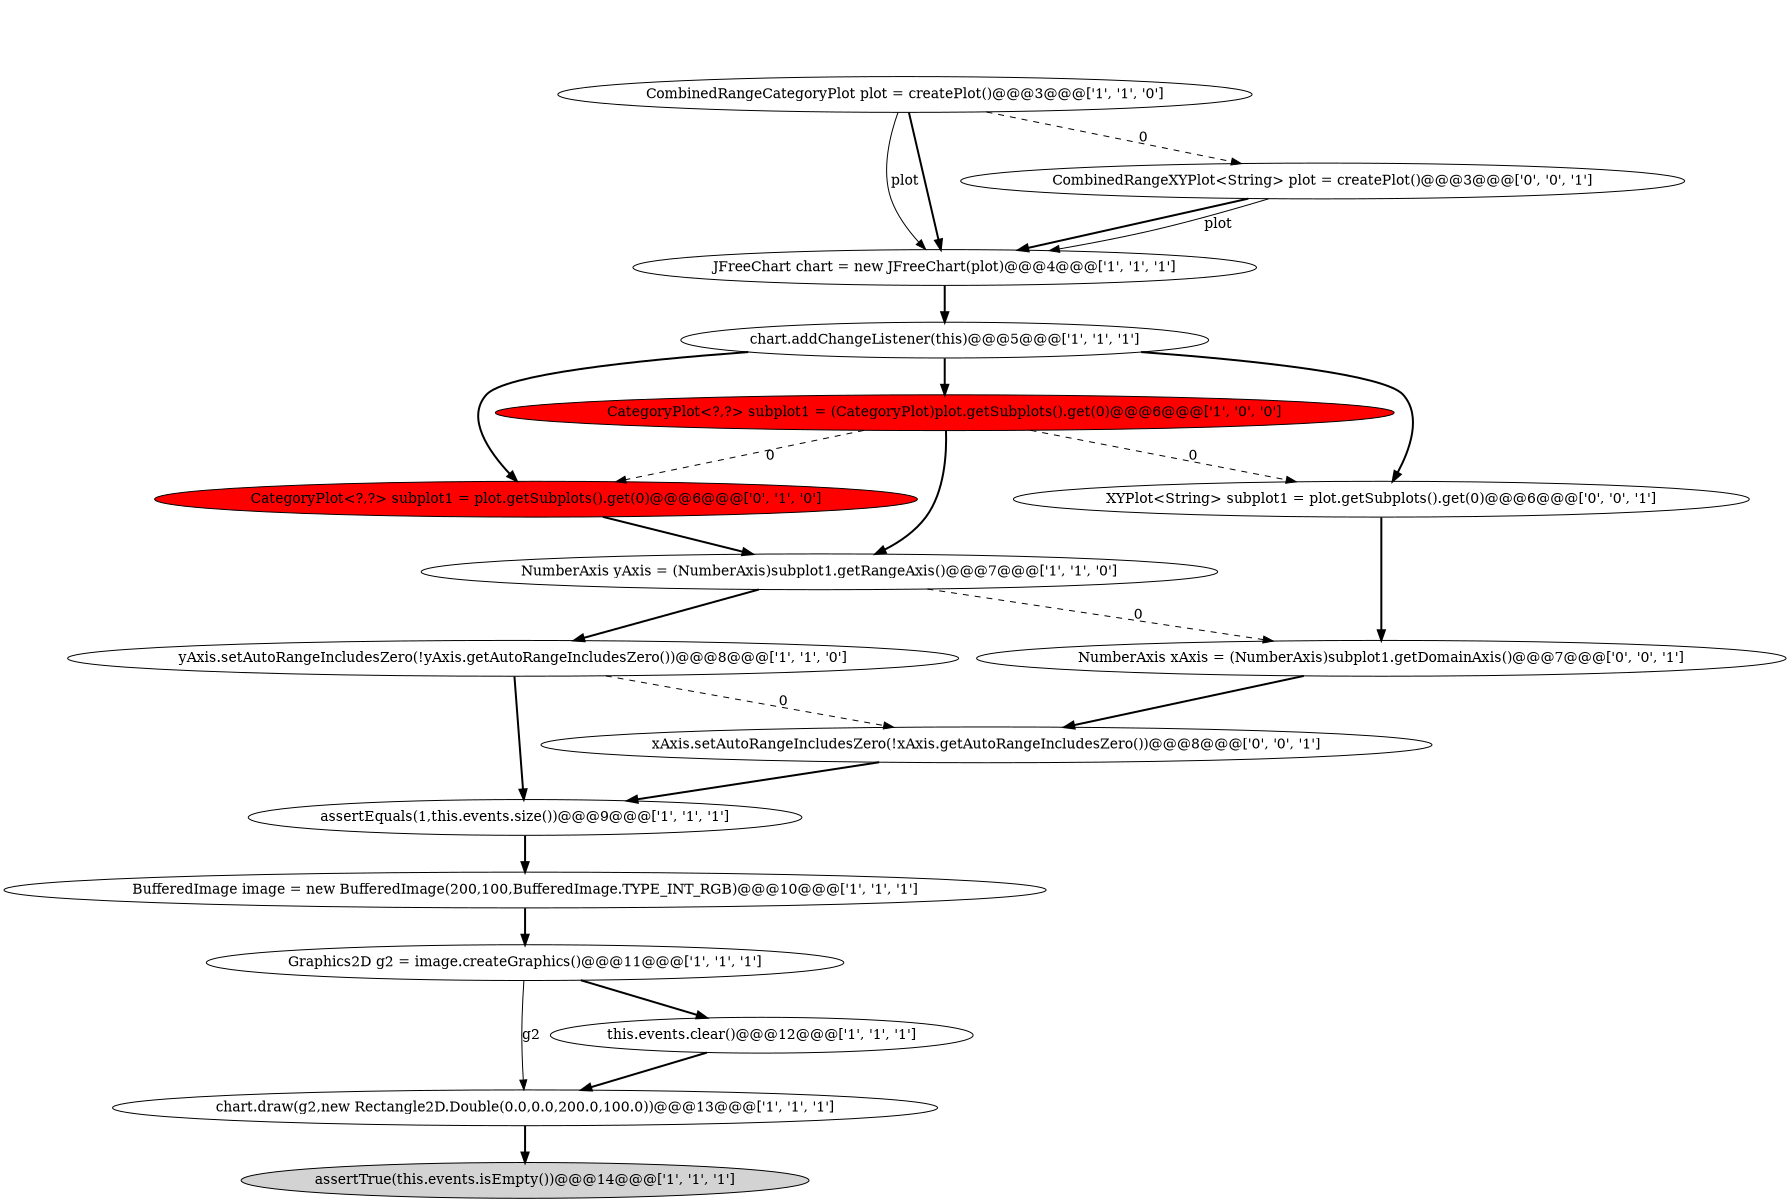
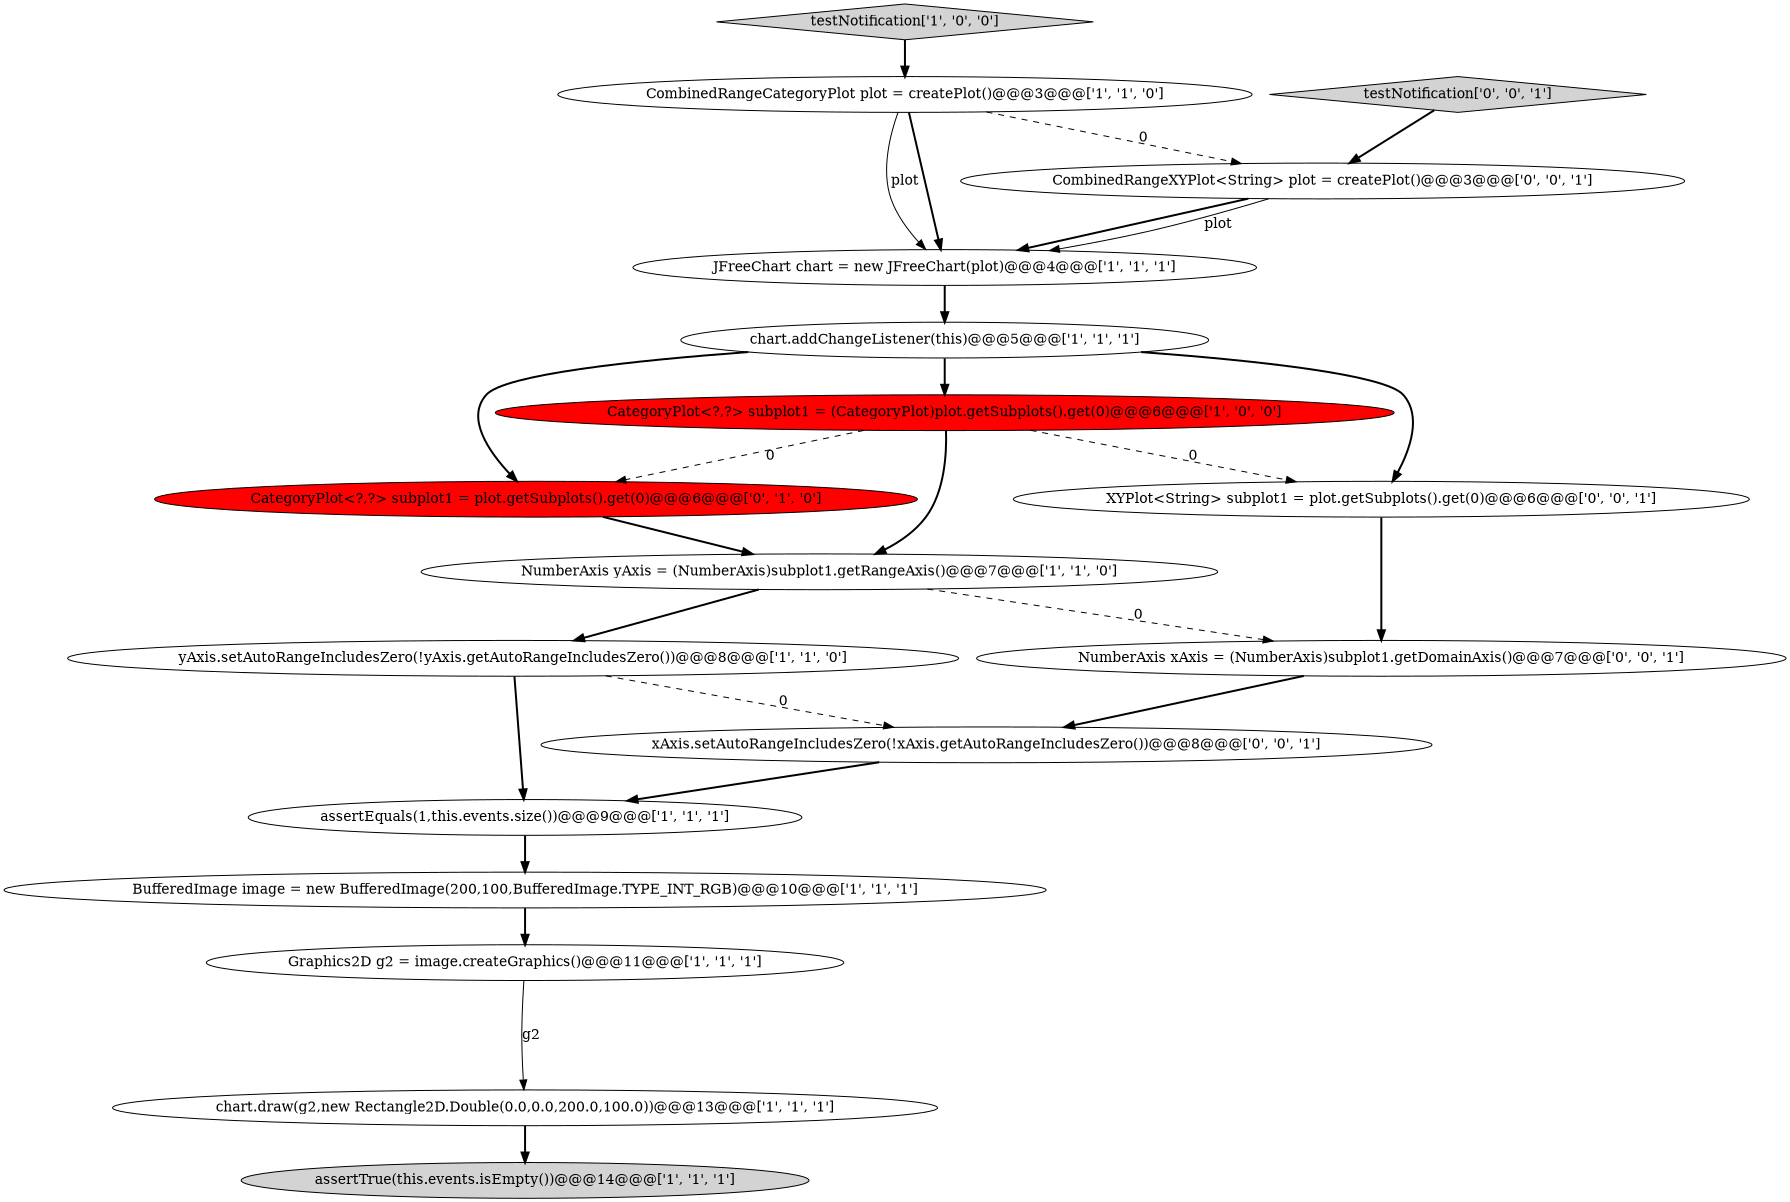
none -> (905, 22)
none -> (1458, 94)
(762, 1035) -> none
